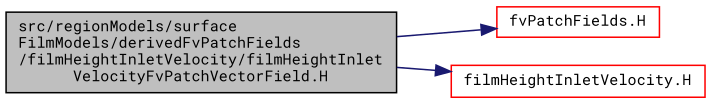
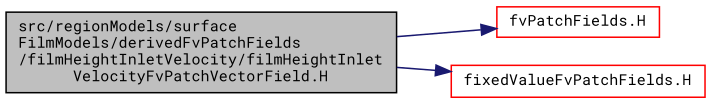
(578, 81) -> (578, 81)
